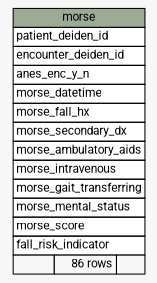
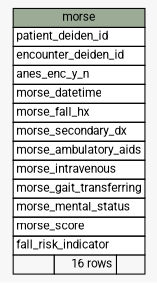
(92, 264) -> (92, 264)
